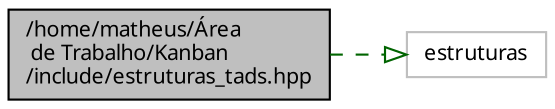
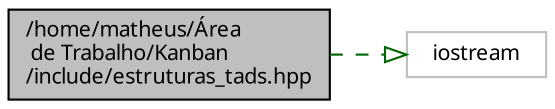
(477, 55) -> (477, 55)
